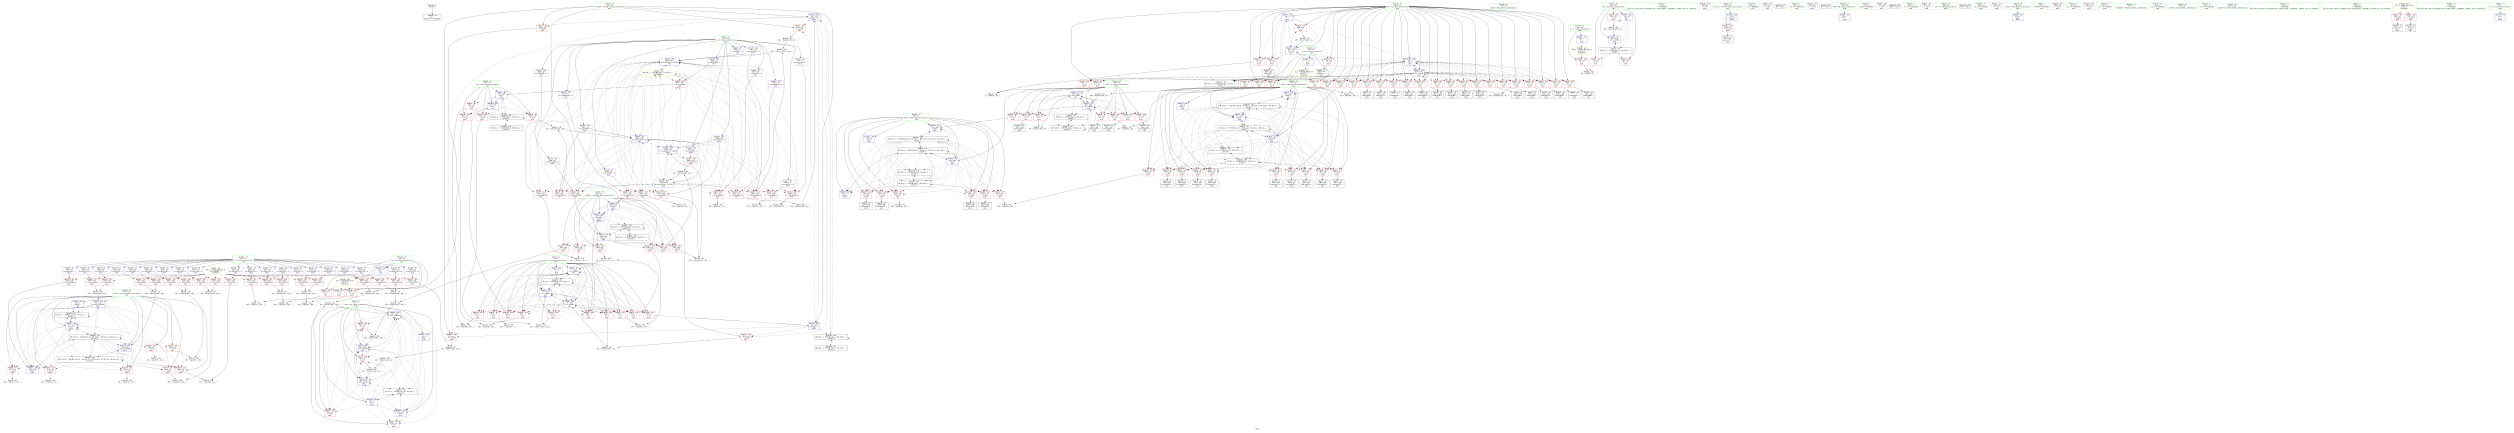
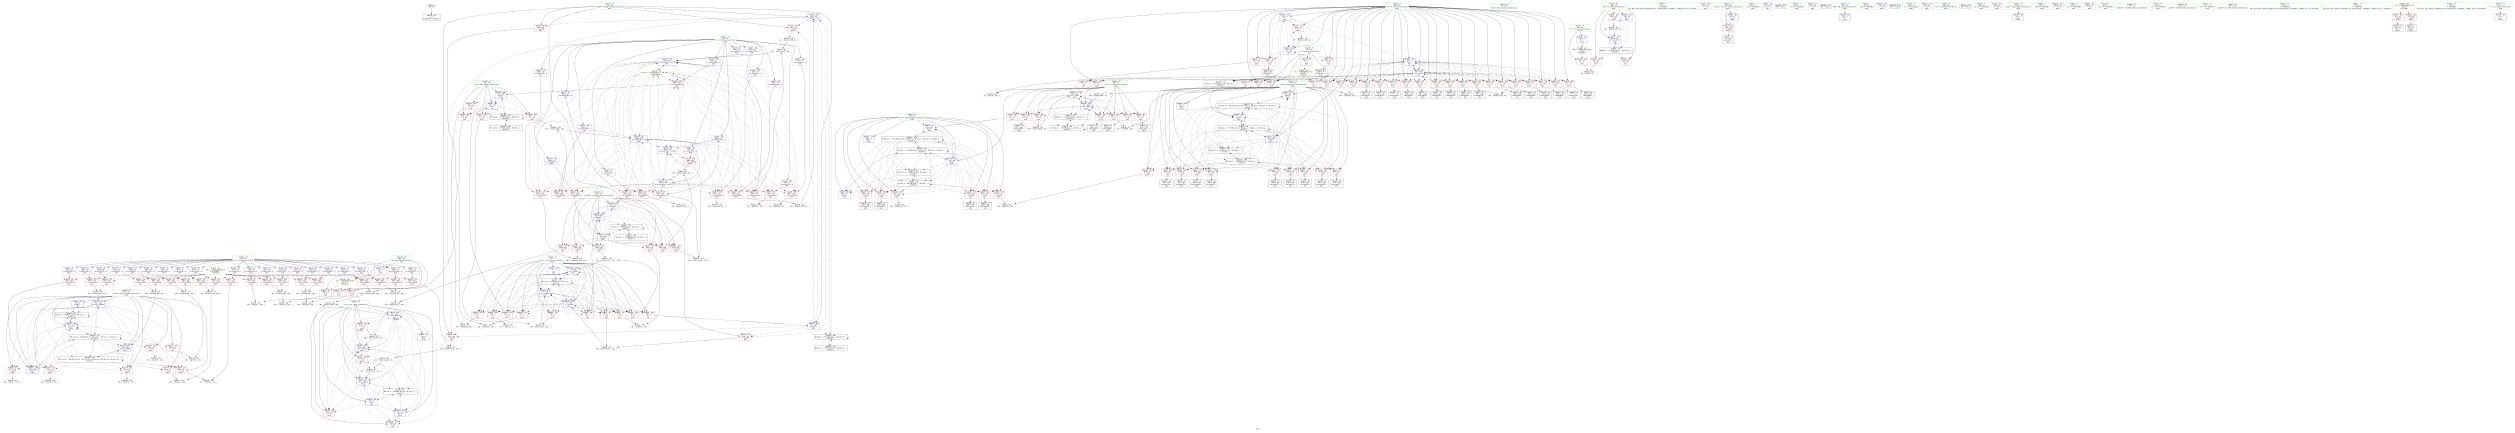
(579, 260) -> (577, 260)
